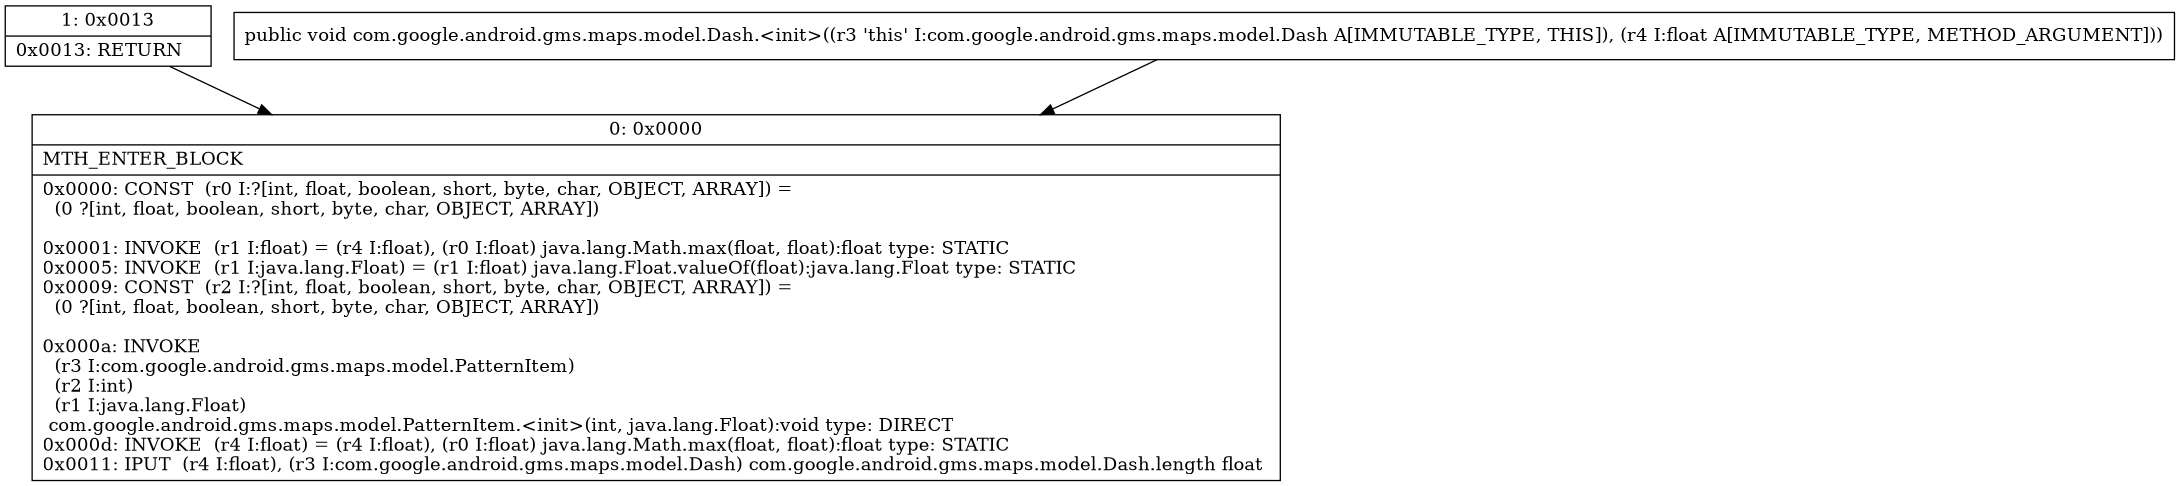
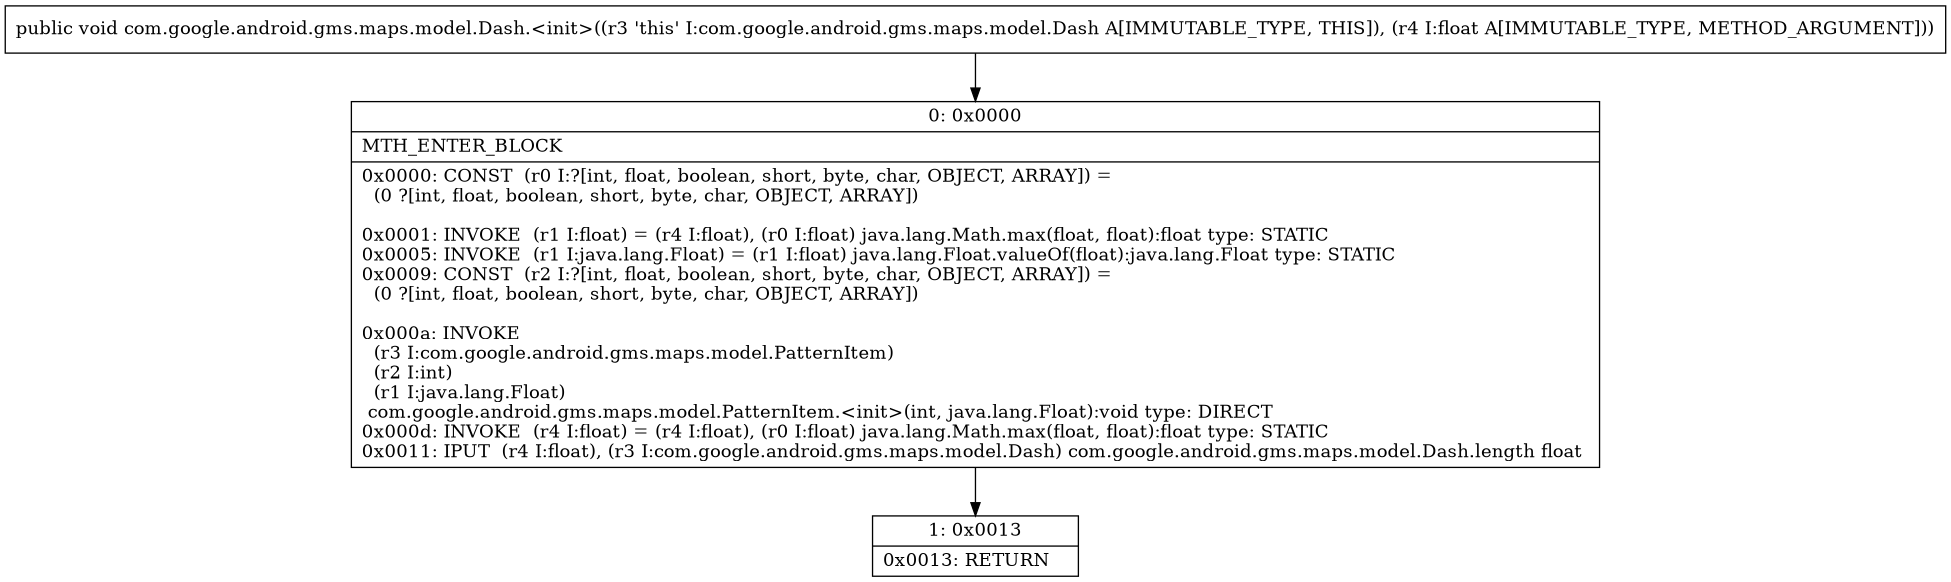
(214, 88) -> (975, 485)
